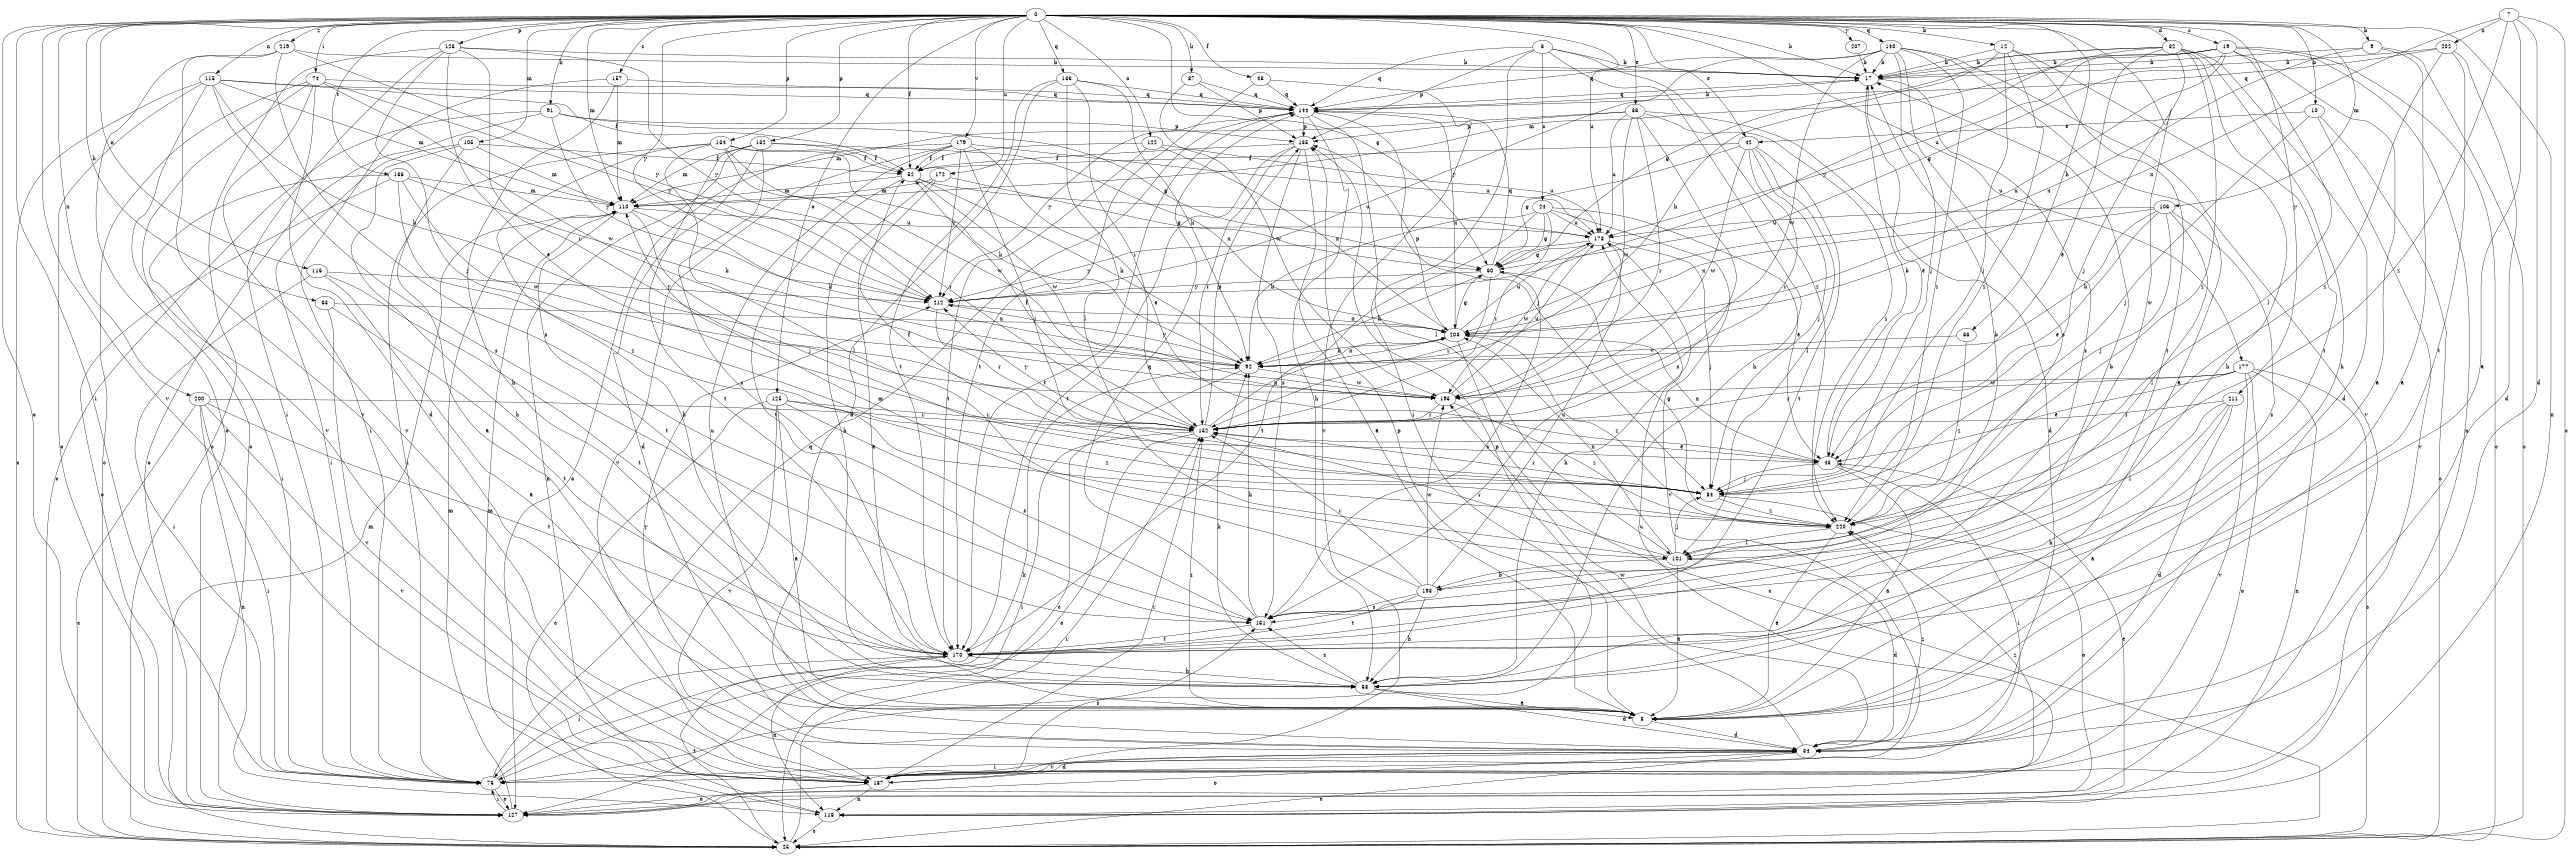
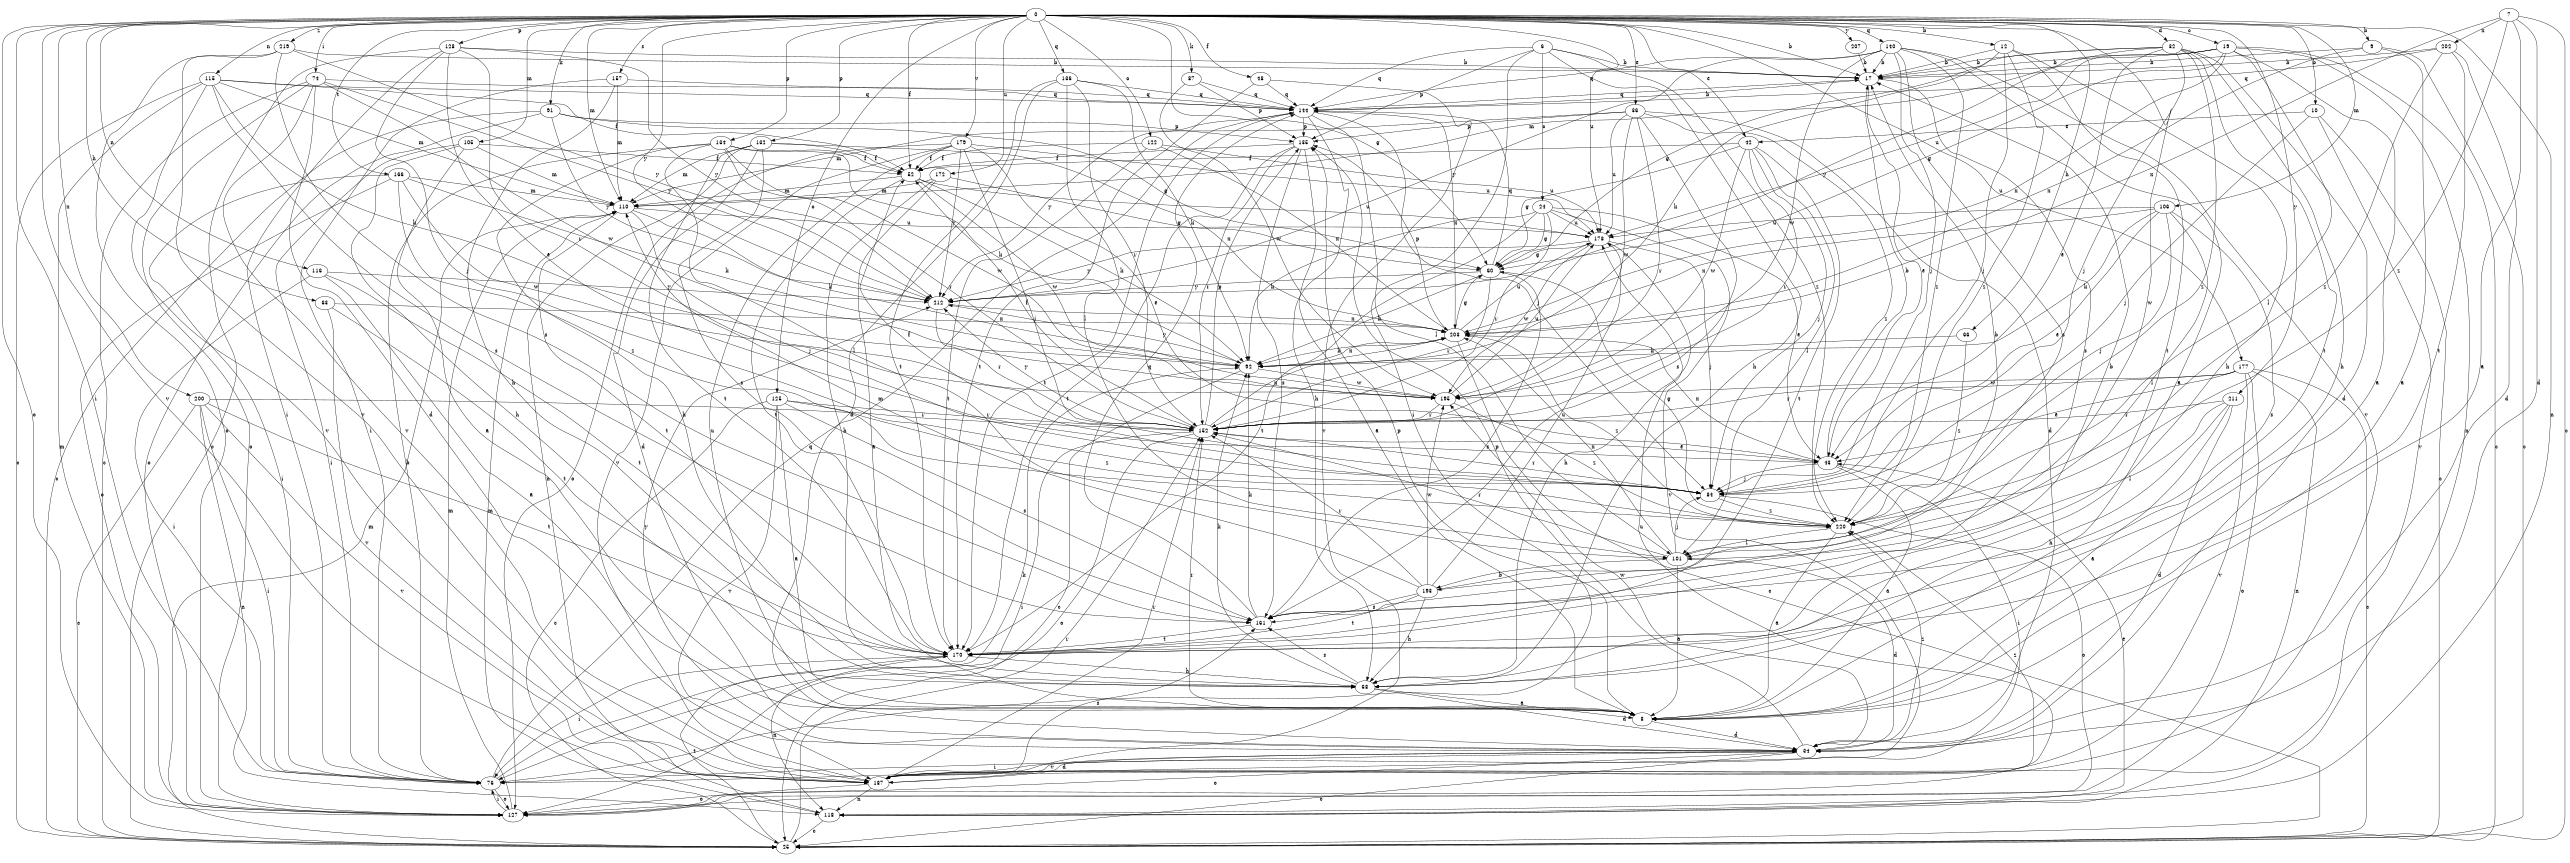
(1652, 351) -> (1652, 351)
(62, 447) -> (62, 447)
(408, 463) -> (408, 463)
